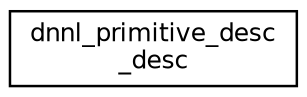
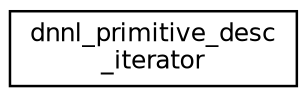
(153, 49) -> (153, 49)
